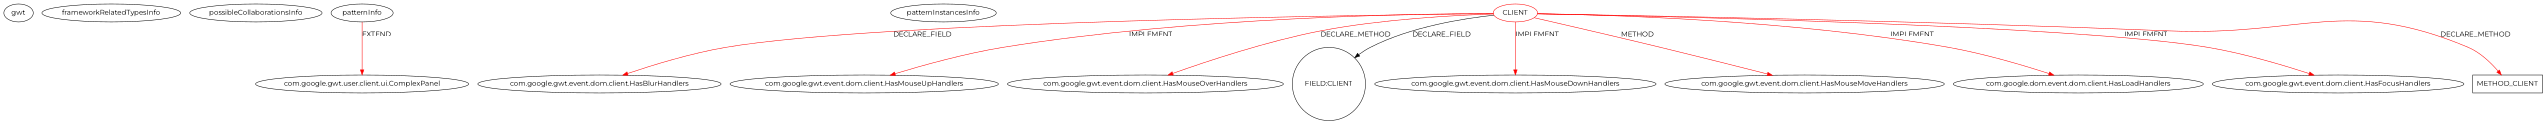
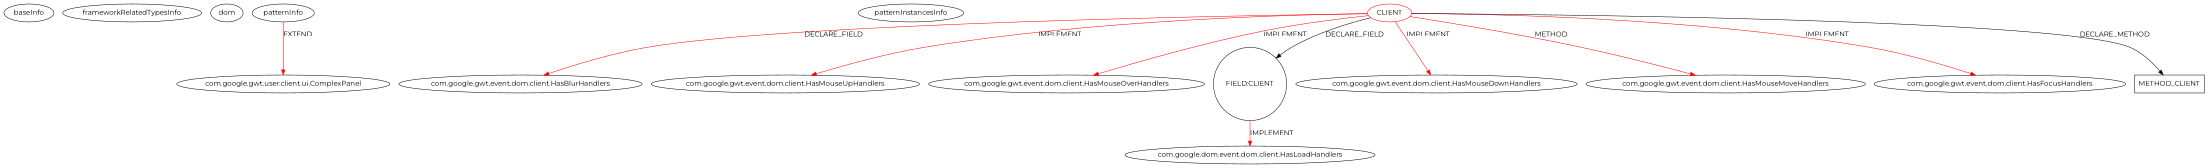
(19, 13) -> (29, 13)
(256, 13) -> (227, 13)
(2024, 26) -> (1791, 20)
(1795, 28) -> (1250, 131)
(1356, 35) -> (1285, 35)
